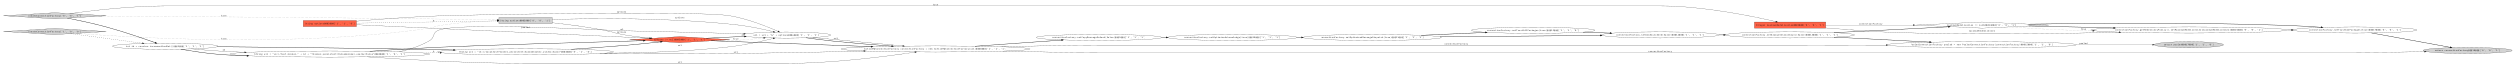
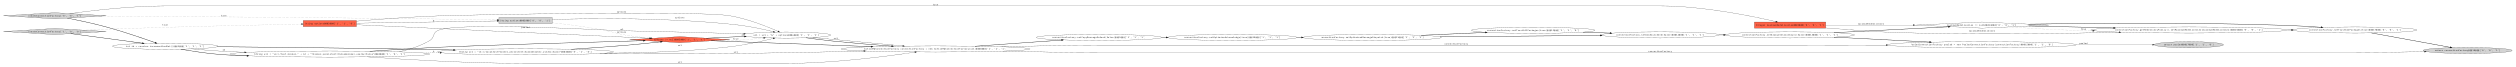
(427, 22) -> (427, 22)
(1871, 24) -> (1871, 24)
(609, 31) -> (609, 31)
(107, 38) -> (107, 38)
(287, 39) -> (192, 27)
